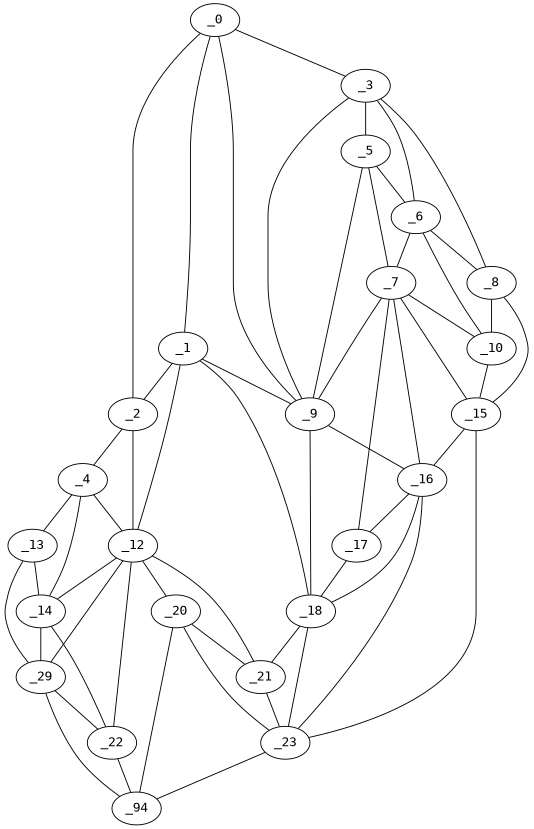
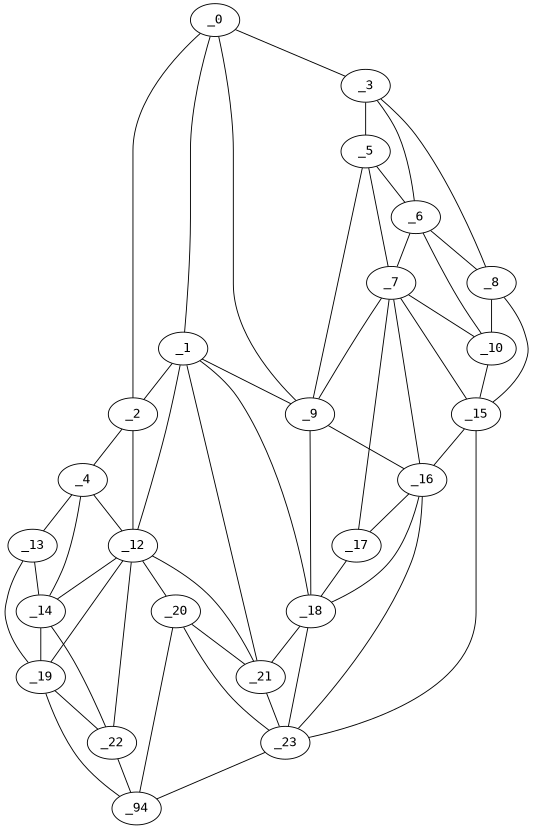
(268, 236) -> none
none -> (222, 513)
(41, 677) -> (41, 677)
